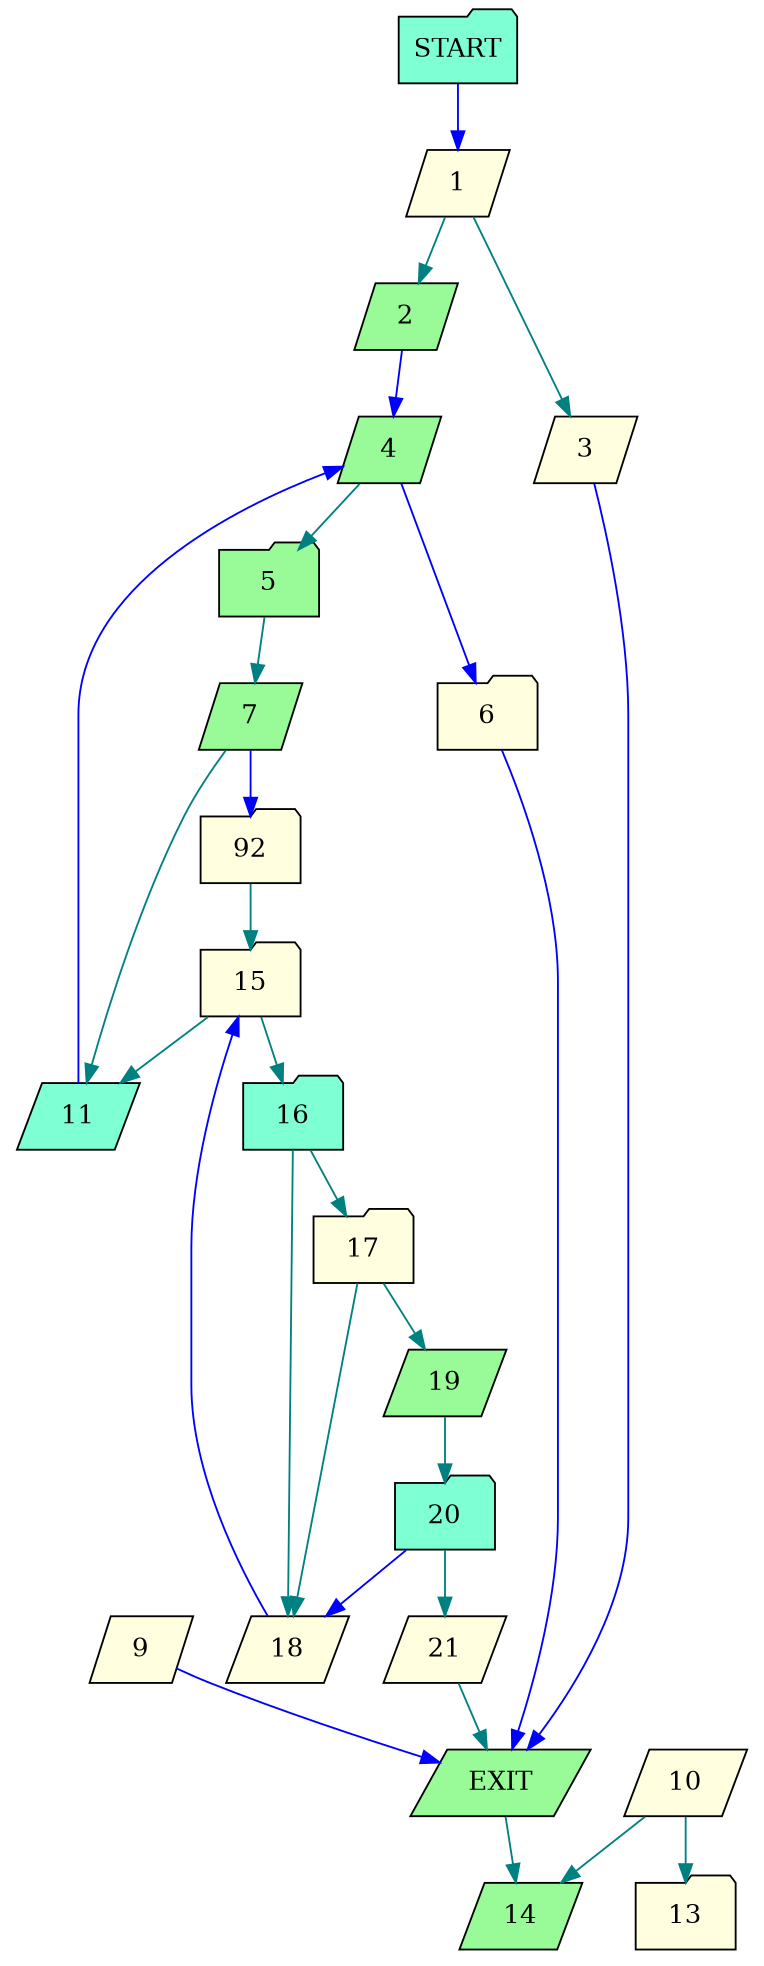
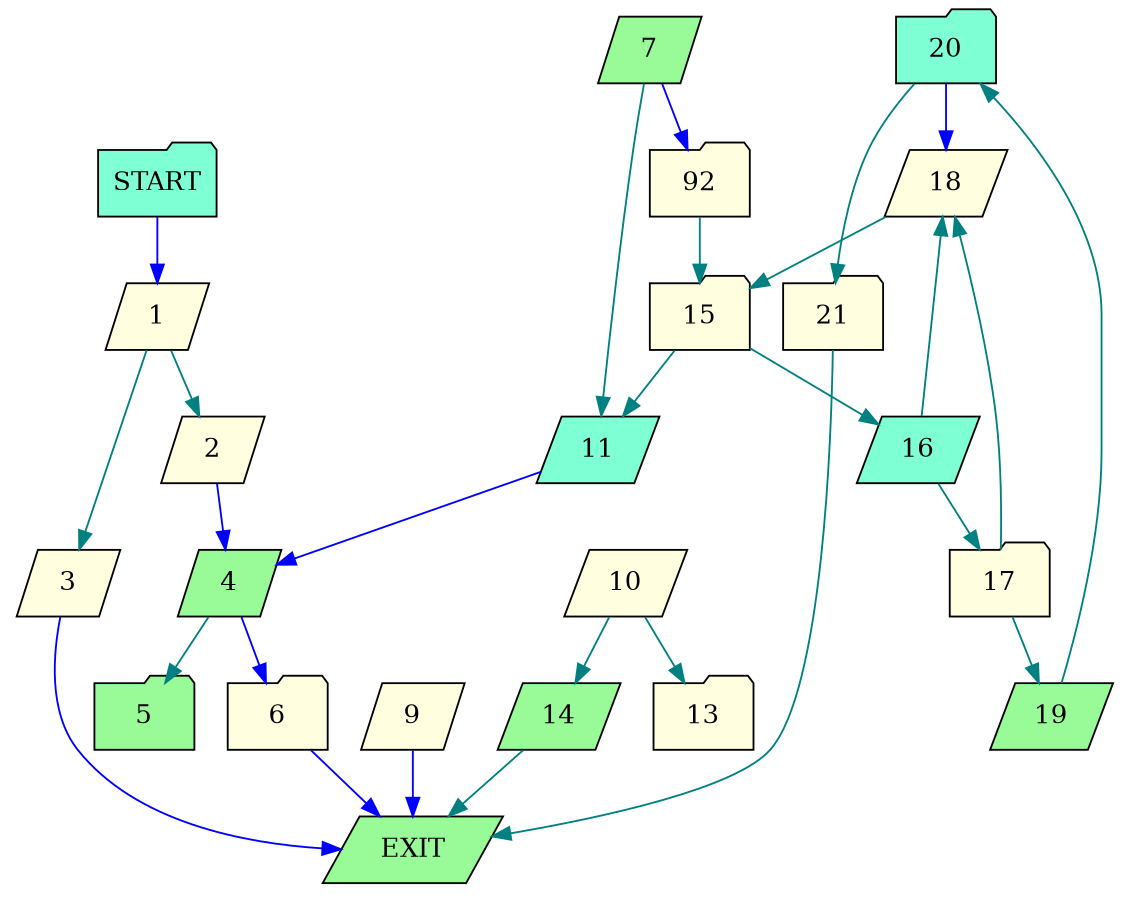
(406, 317) -> (213, 450)
(261, 641) -> none
(293, 1116) -> (918, 450)
(191, 1330) -> (826, 248)
(445, 1650) -> (833, 317)
(509, 1840) -> (493, 777)
